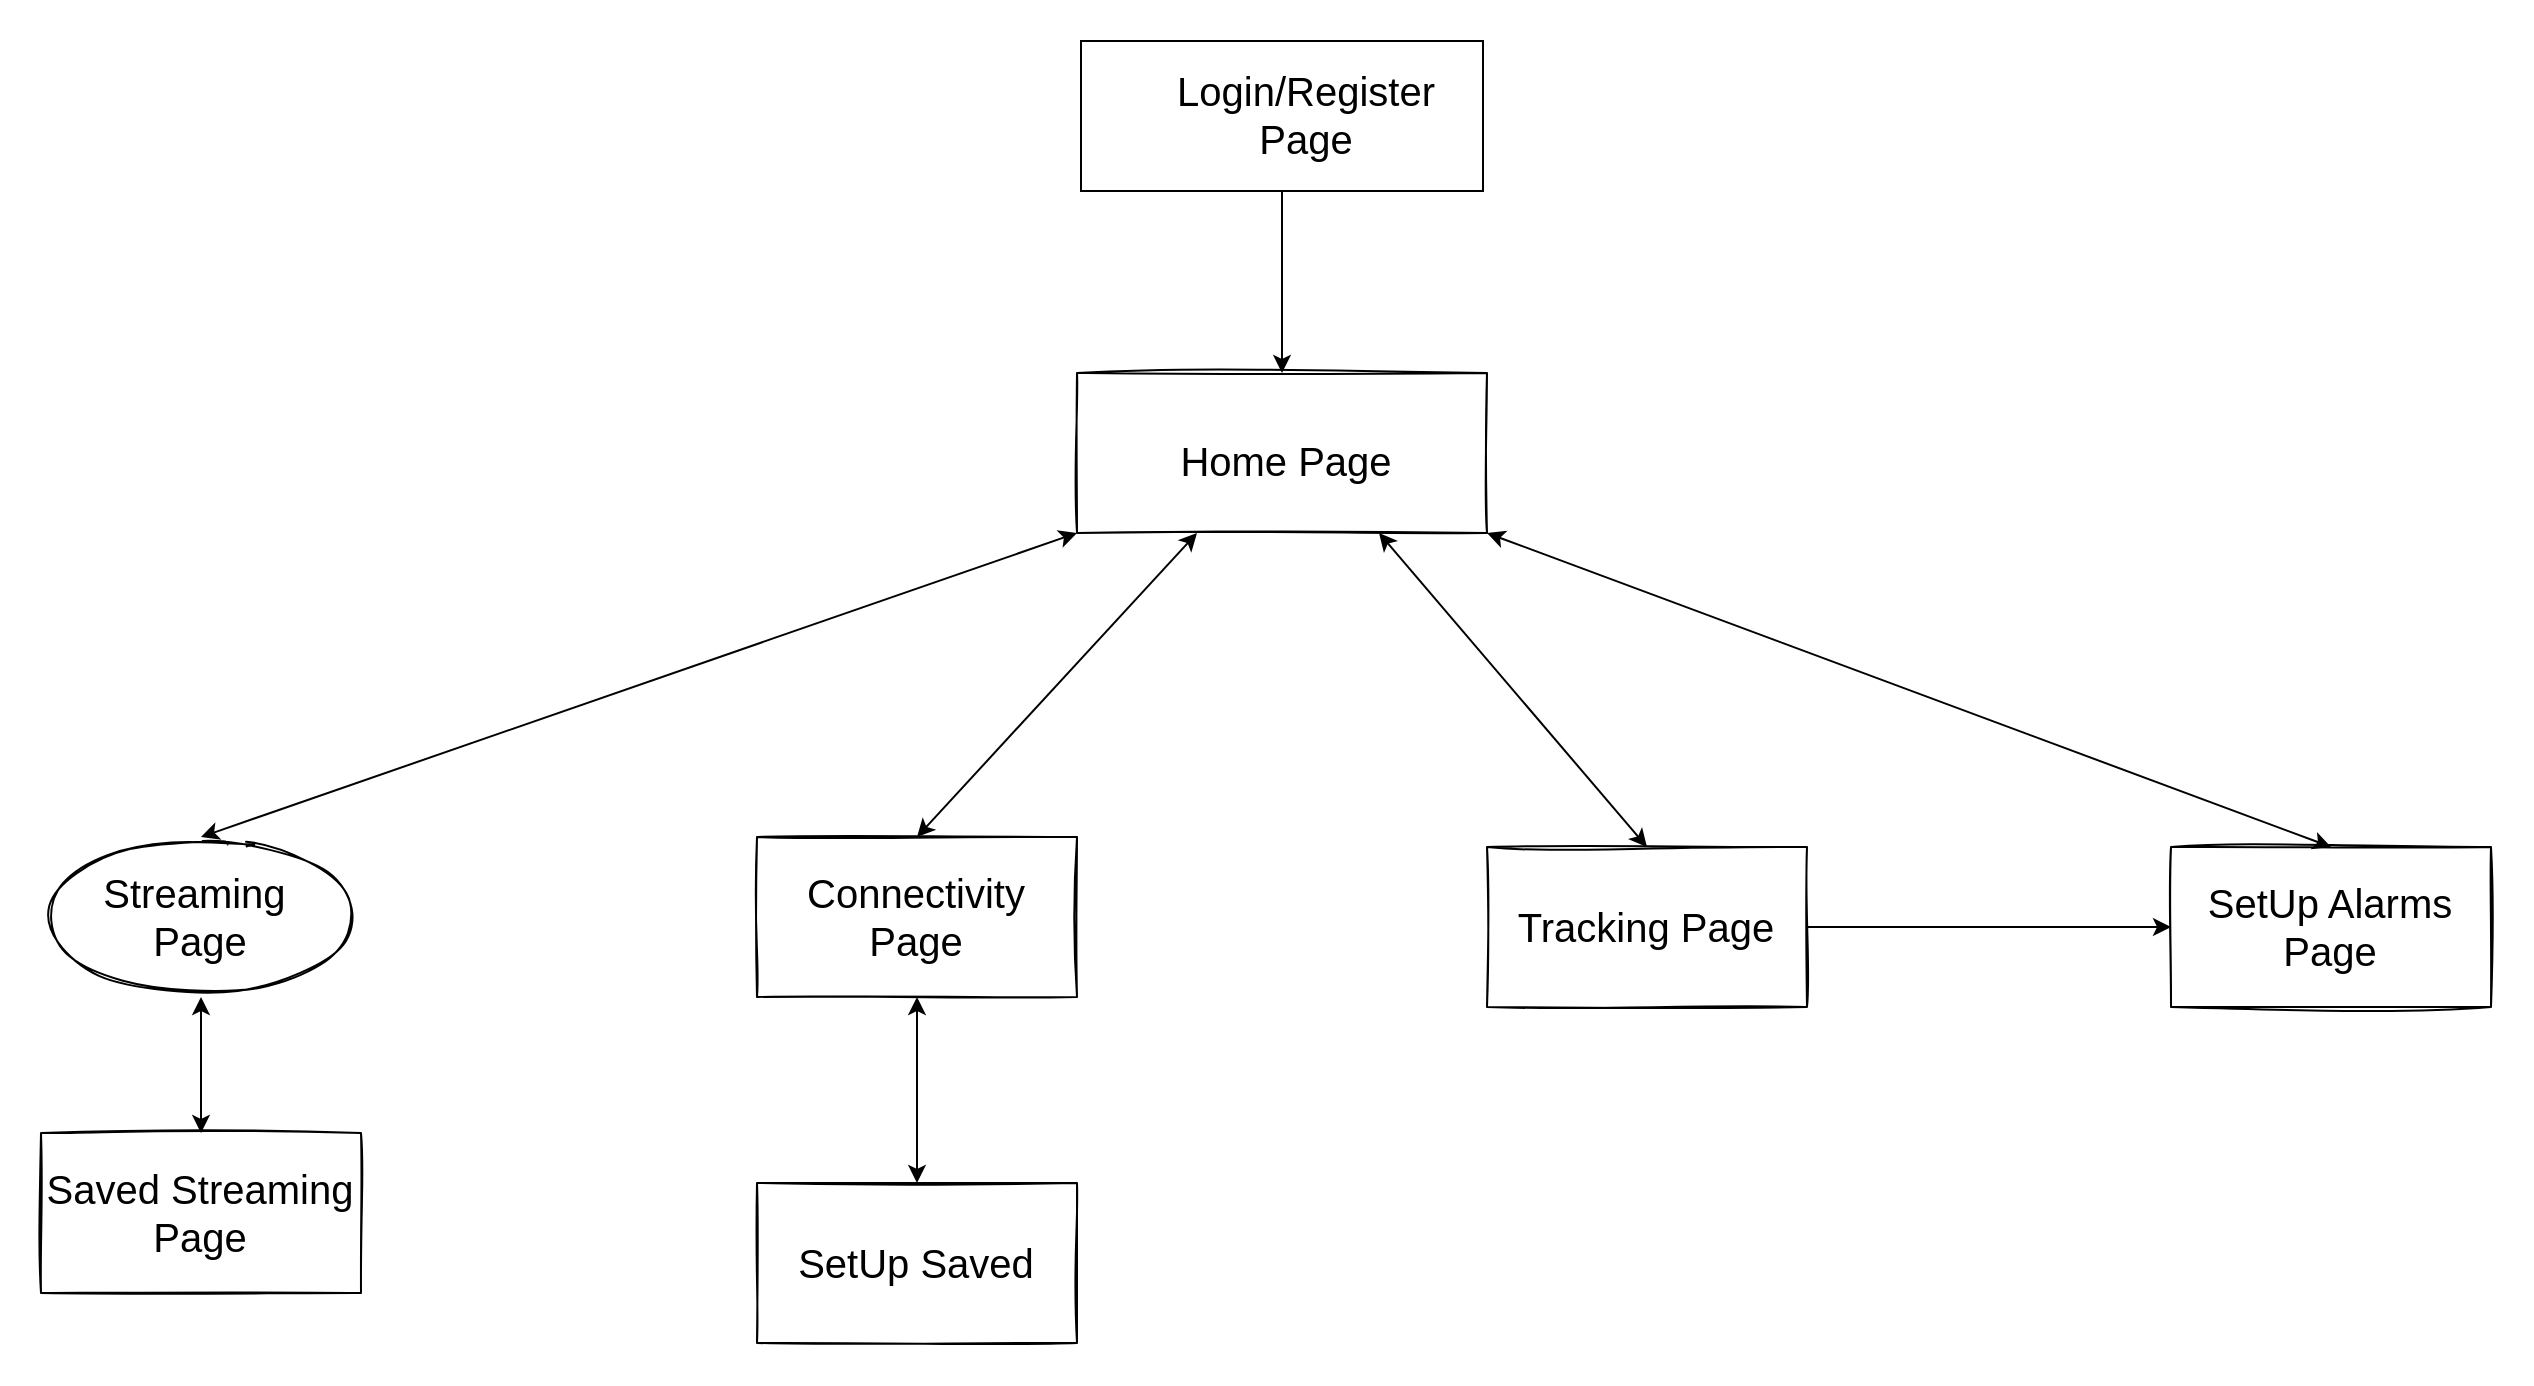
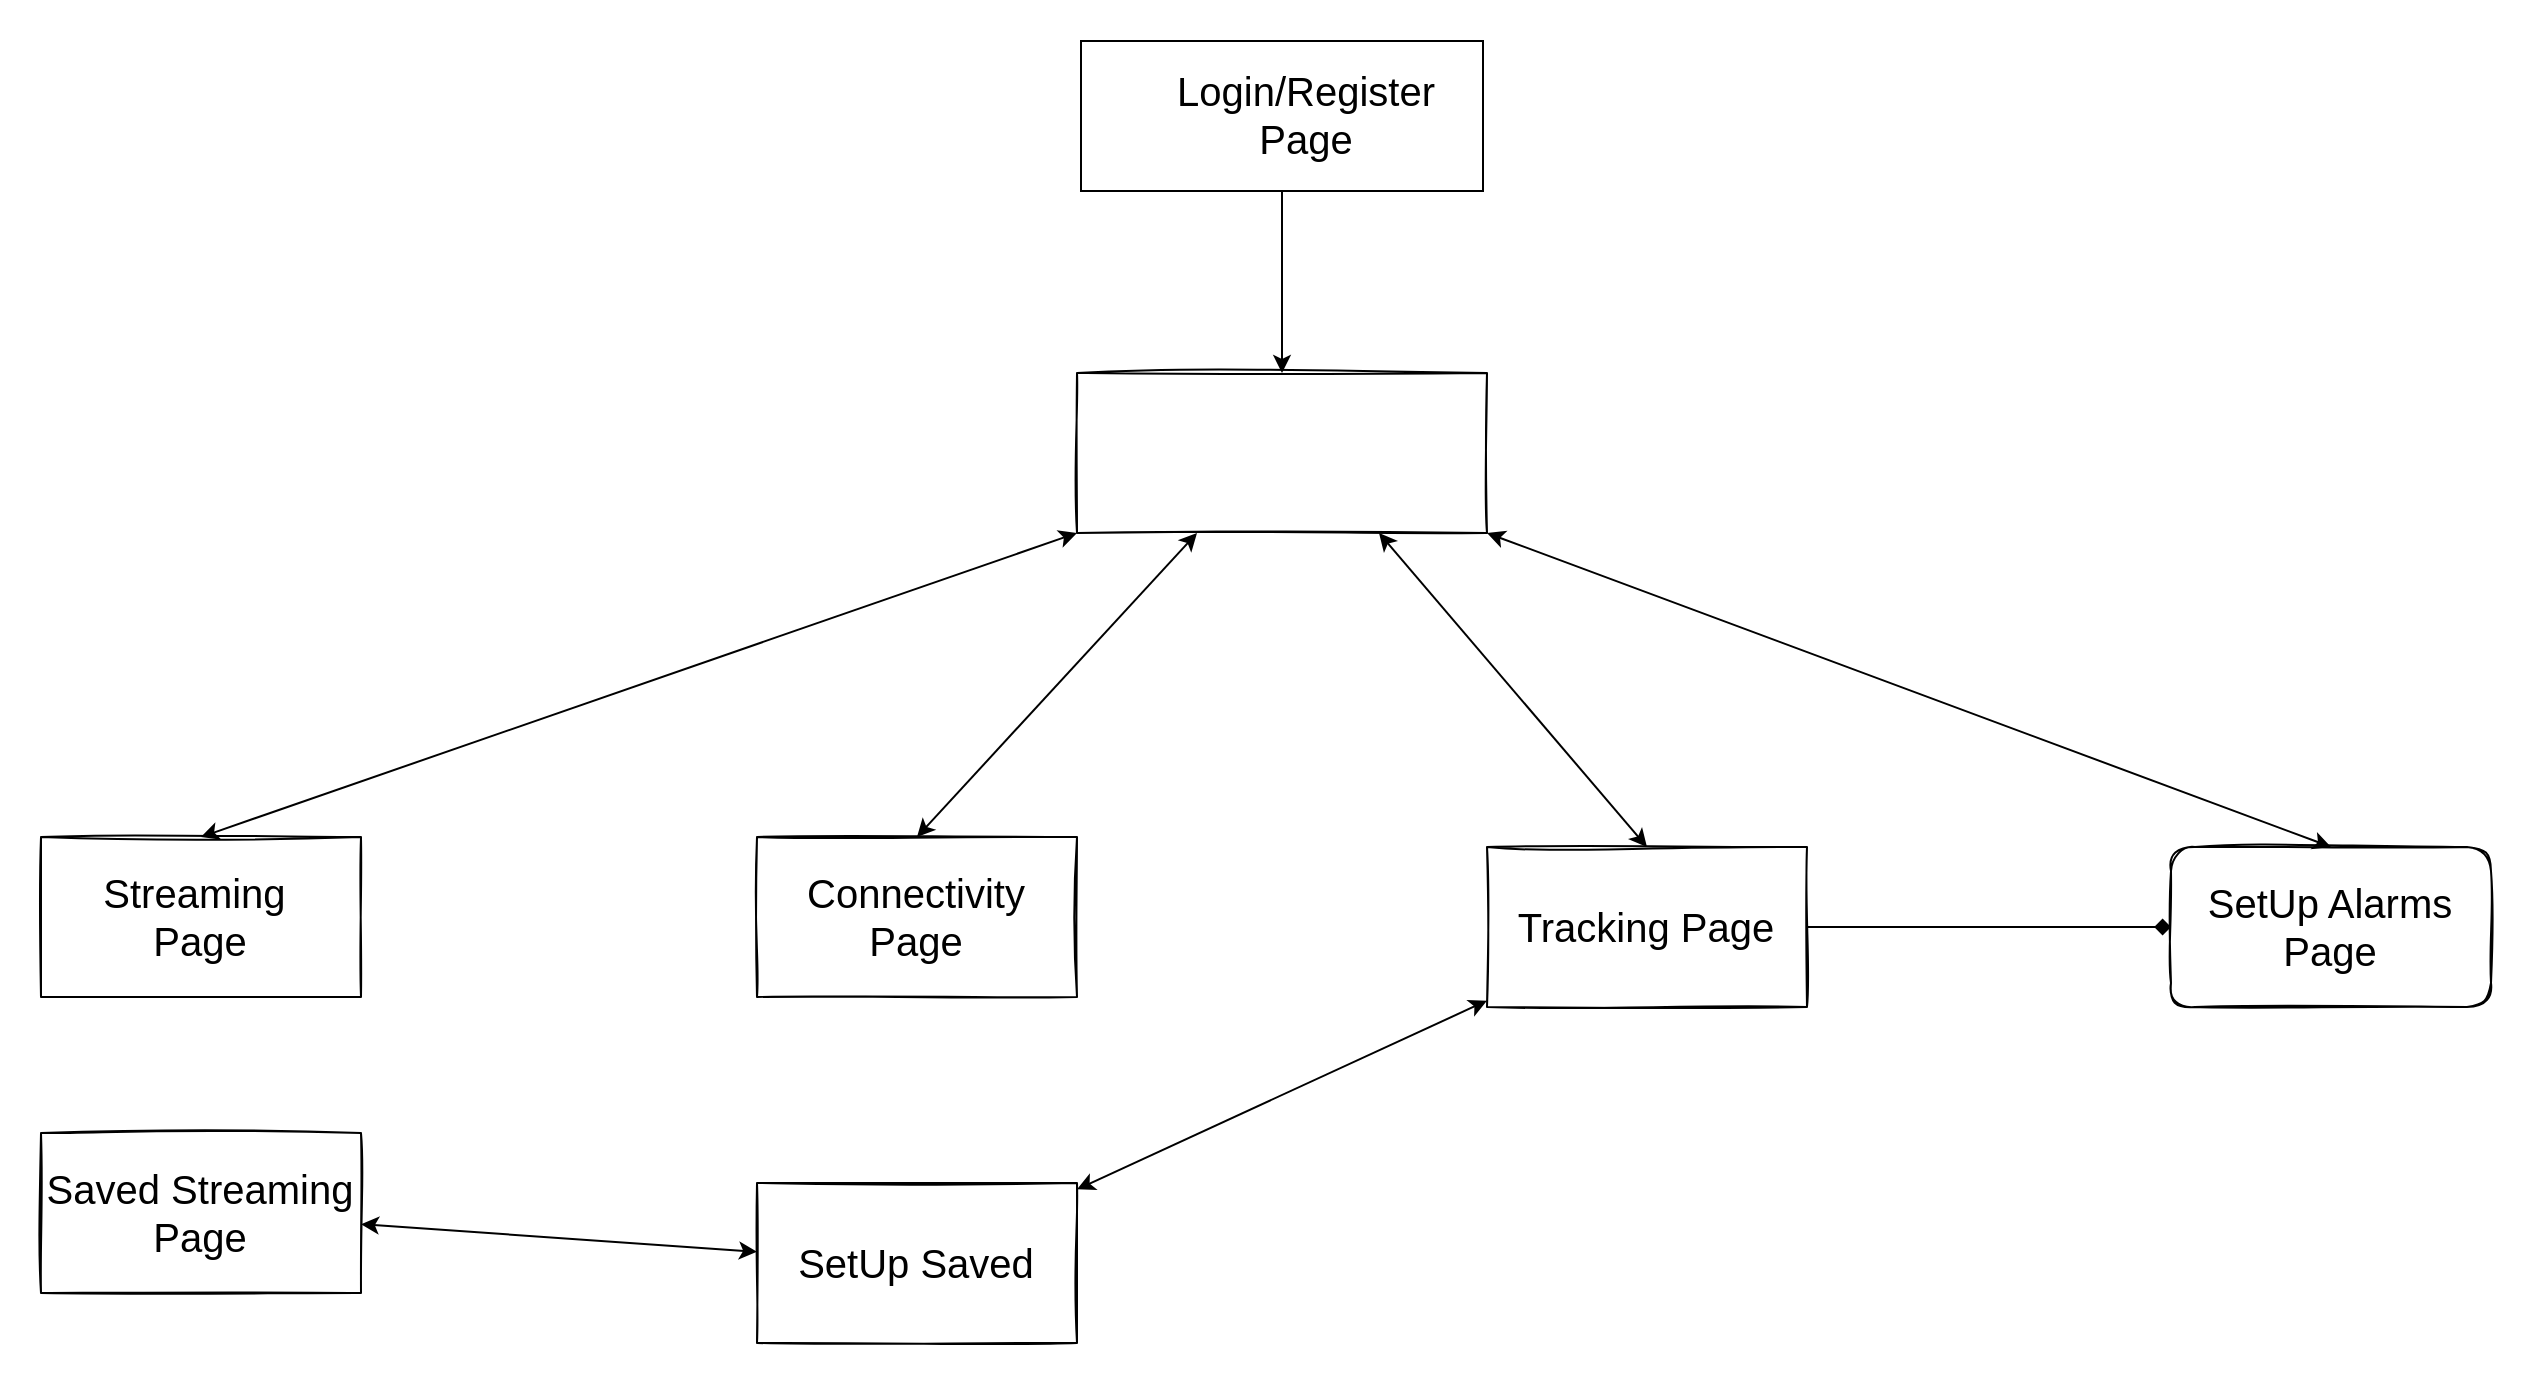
(1287, 461) -> none
(201, 917) -> (201, 917)
(2155, 927) -> (2154, 927)
(2331, 927) -> (2331, 927)
(201, 1065) -> (559, 1238)
(917, 1090) -> (1282, 1095)
